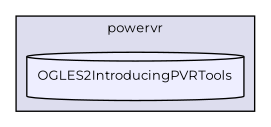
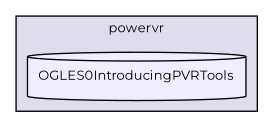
(135, 76) -> (137, 76)
